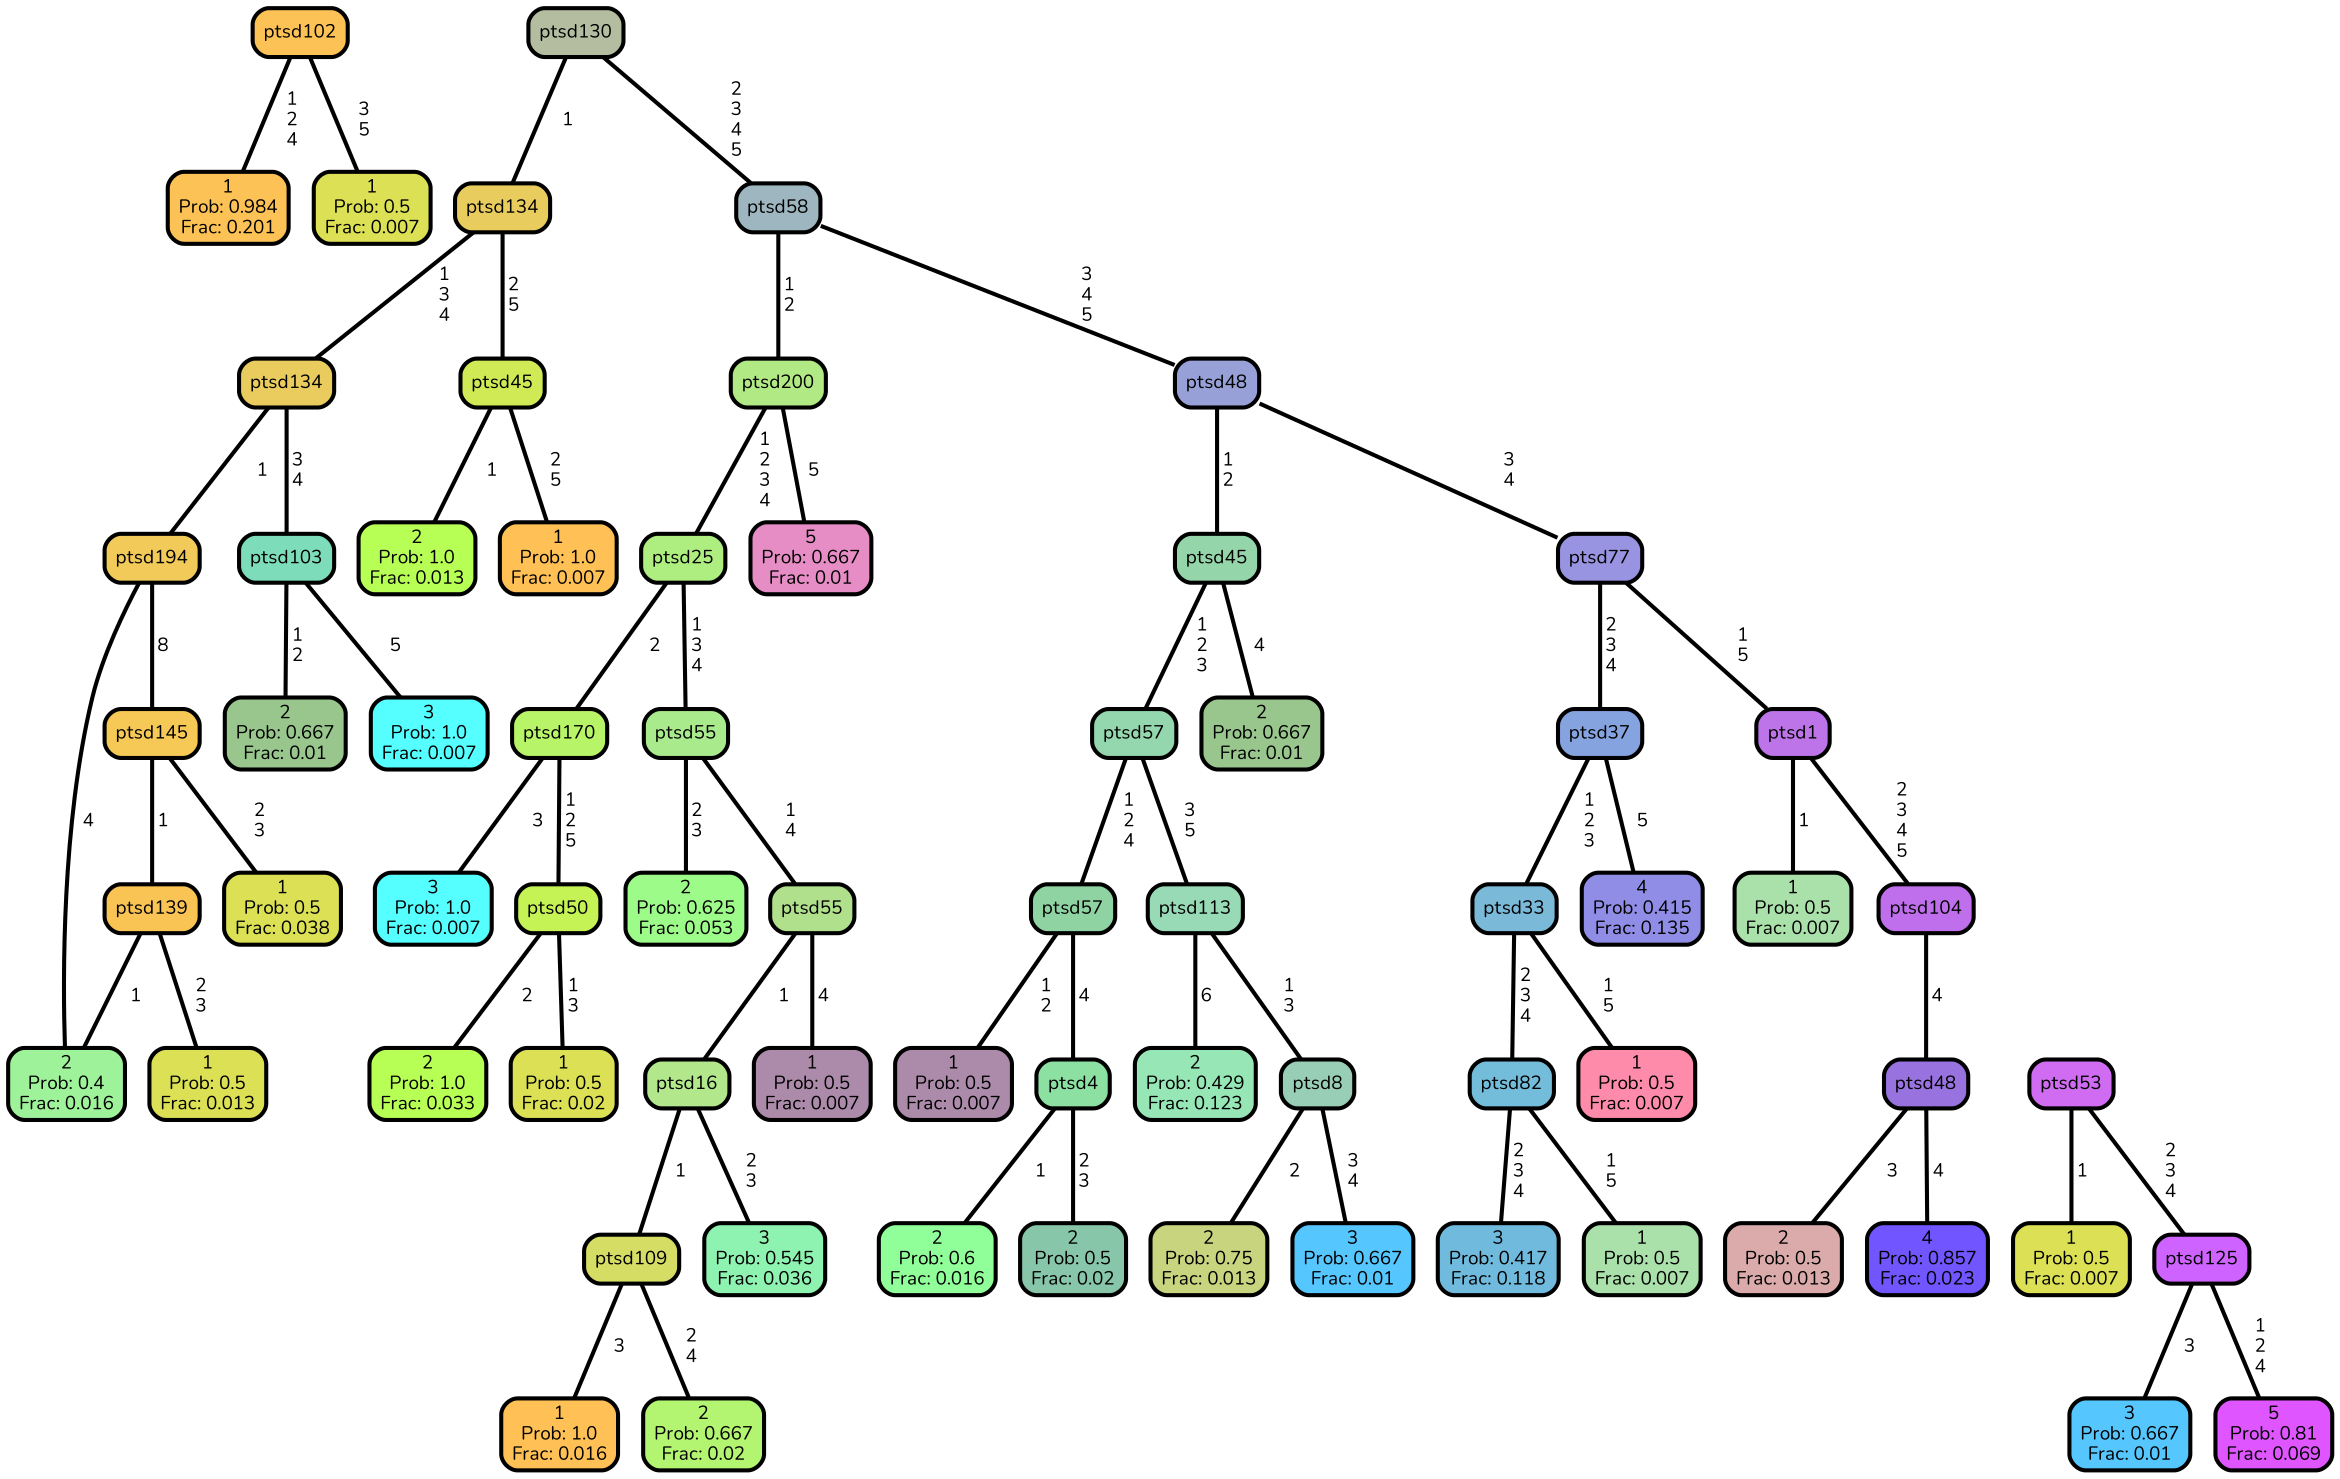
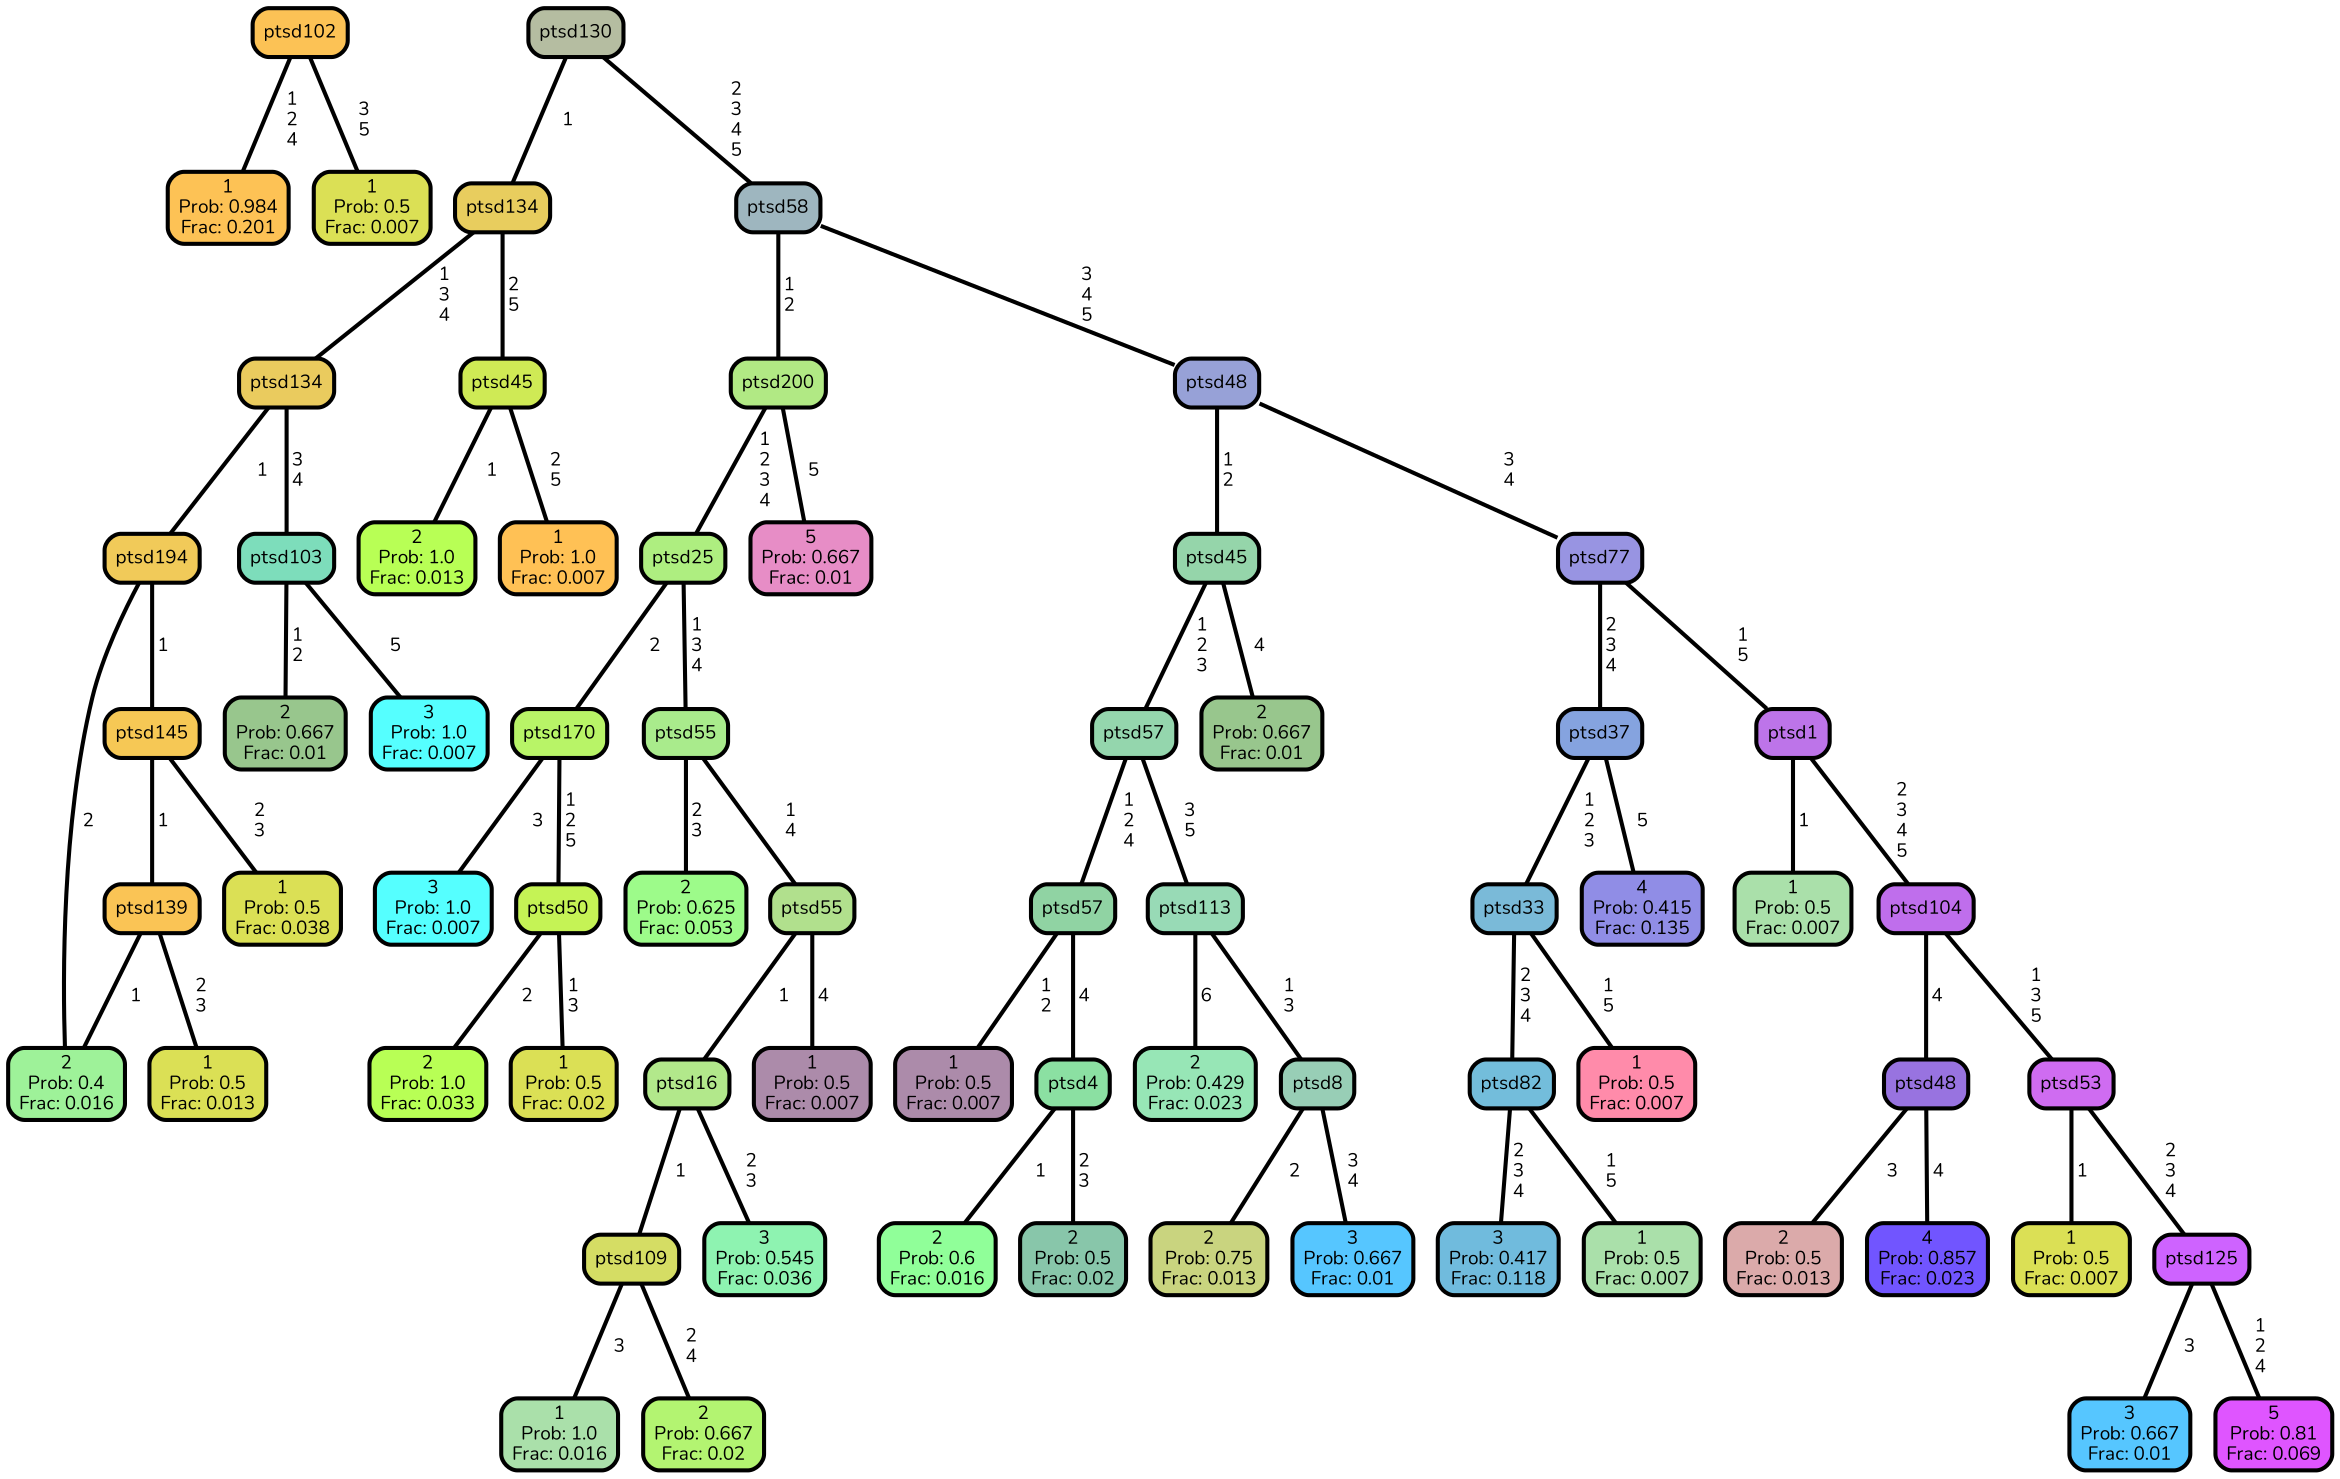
(161, 646) -> (161, 646)
(86, 821) -> (86, 821)
none -> (1999, 996)
(1195, 1084) -> (1195, 1084)
(560, 1434) -> (560, 1434)
